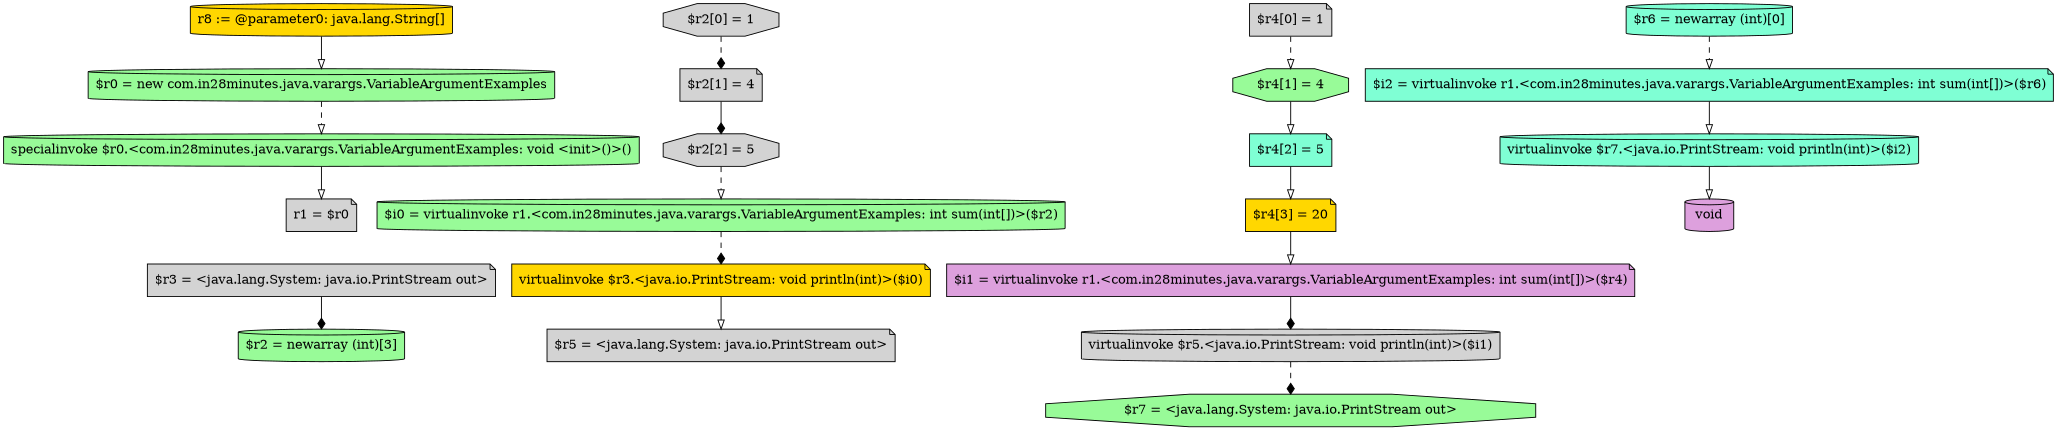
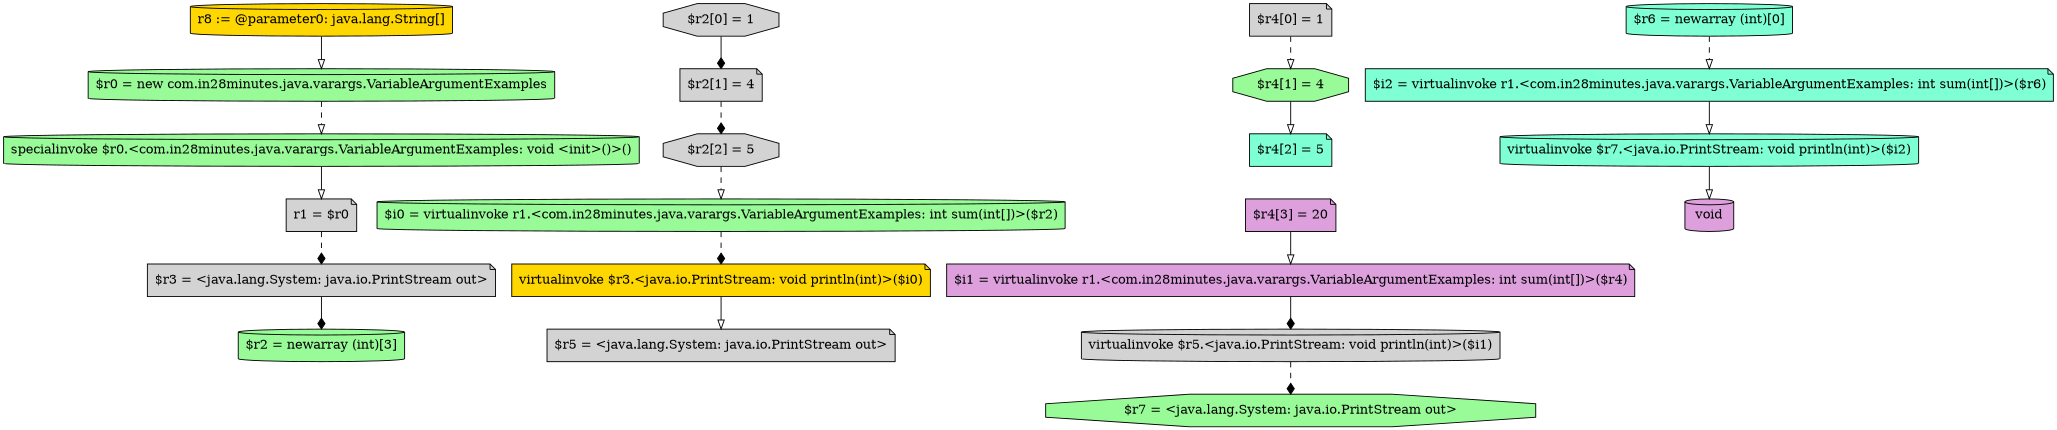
(721, 47) -> (721, 47)
(721, 112) -> (721, 112)
(1291, 178) -> none
(1291, 215) -> (1291, 215)
none -> (321, 242)
